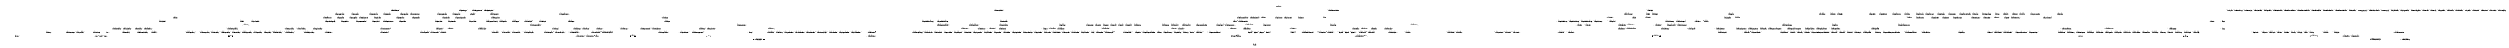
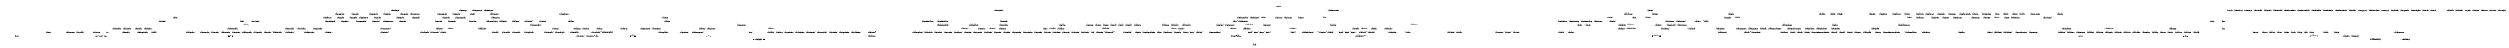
(2442, 11) -> none
(1648, 14) -> none
(1202, 25) -> none
